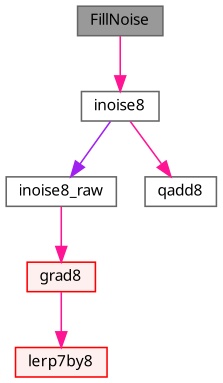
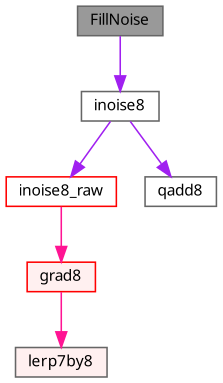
(120, 56) -> (120, 56)
(146, 143) -> (146, 143)
(61, 192) -> (61, 192)
(61, 362) -> (61, 362)
